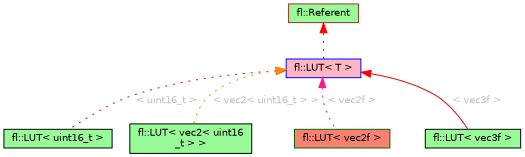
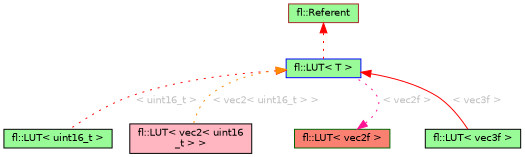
(324, 68) -> (324, 68)
(326, 109) -> (377, 97)
(191, 139) -> (191, 139)
